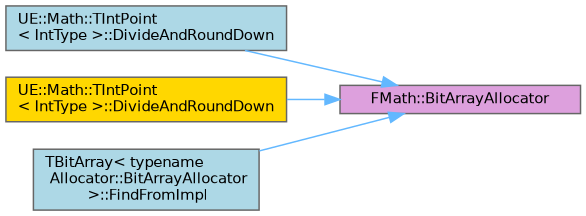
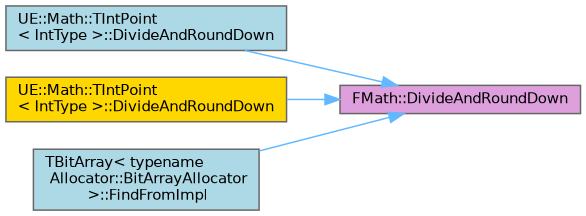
(460, 99) -> (460, 99)
